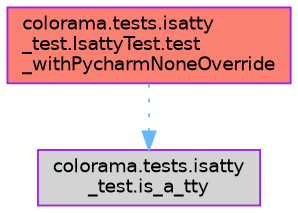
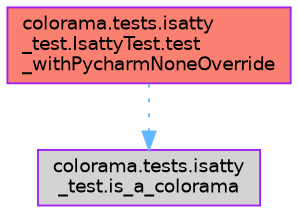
(149, 178) -> (149, 178)
